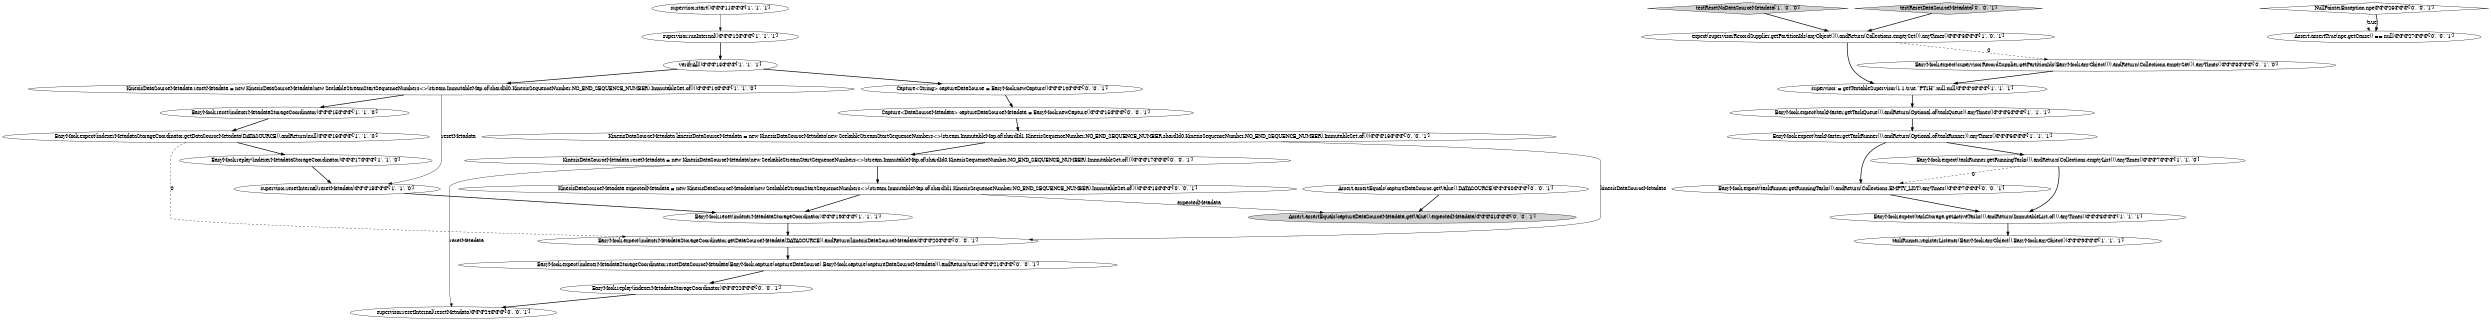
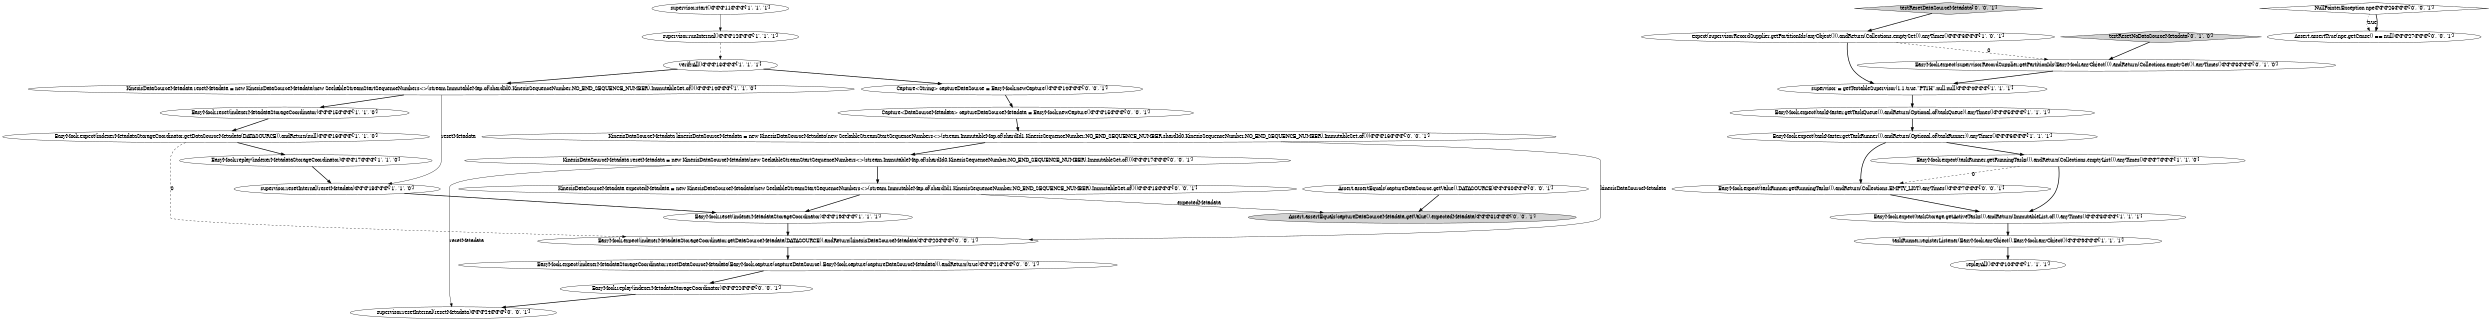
(1748, 8) -> none
none -> (2161, 37)
(720, 49) -> (720, 49)
none -> (2008, 265)
